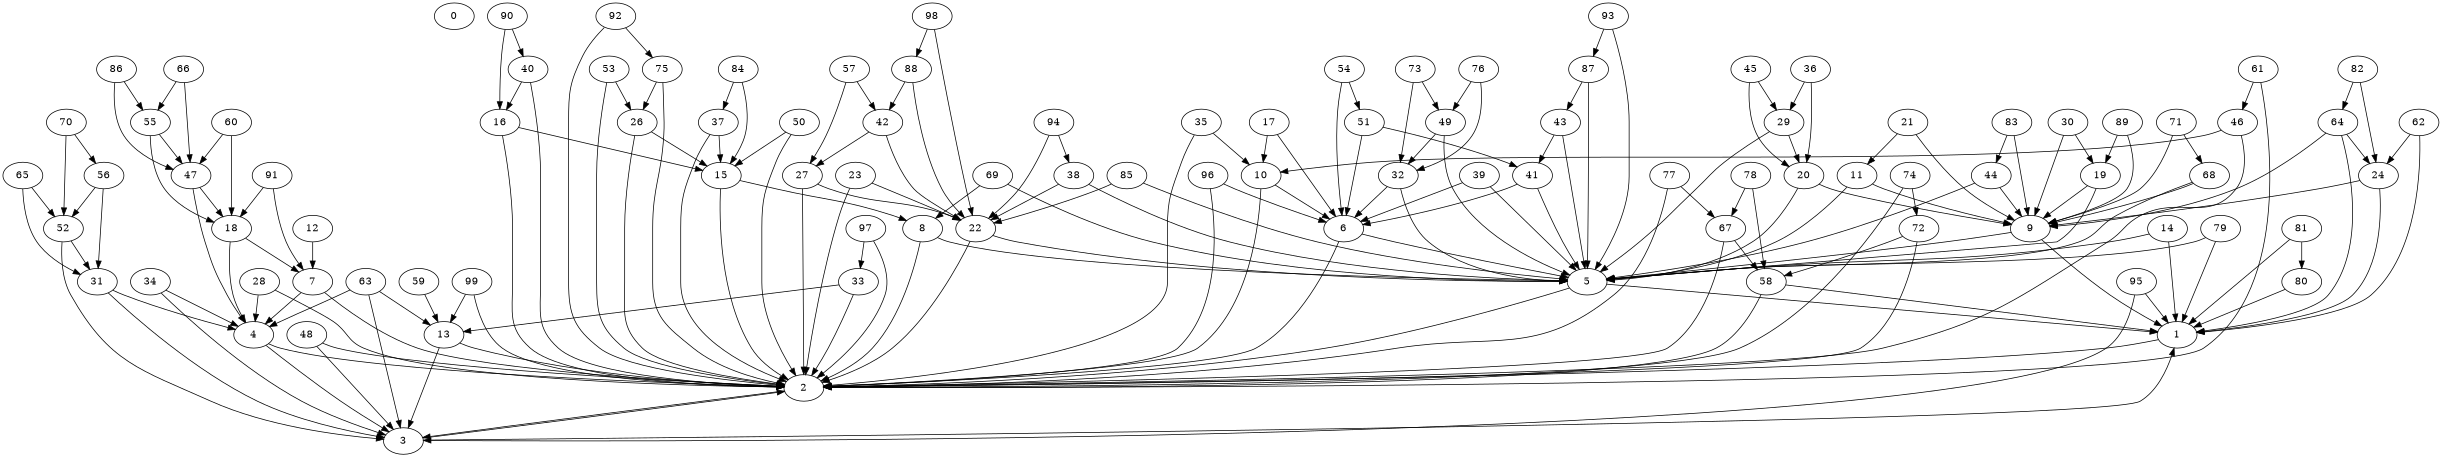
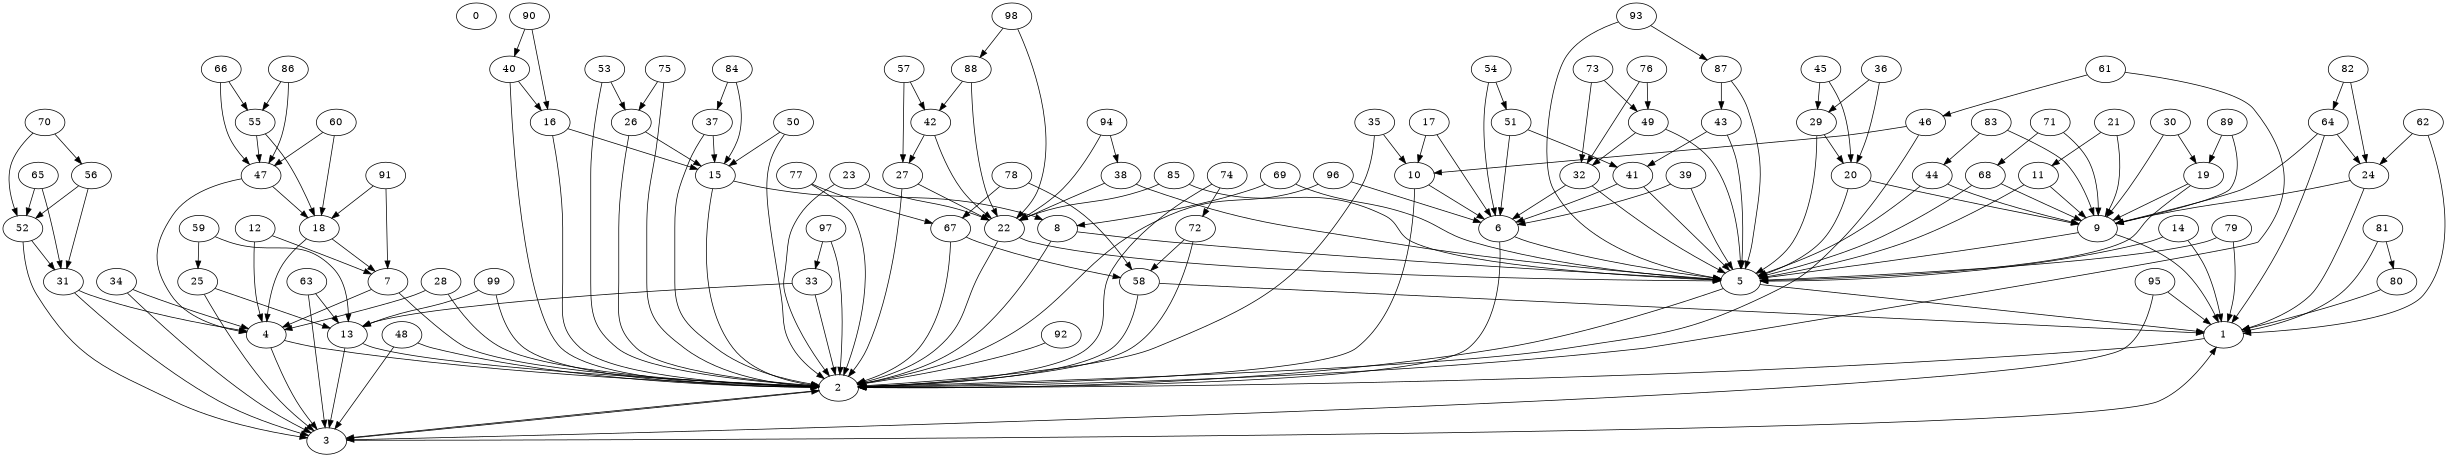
(636, 40) -> none
none -> (198, 282)
(317, 305) -> (254, 278)
